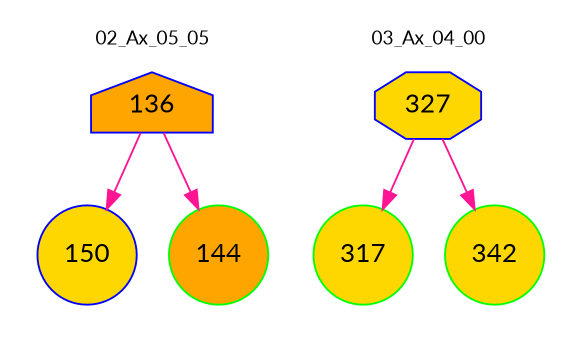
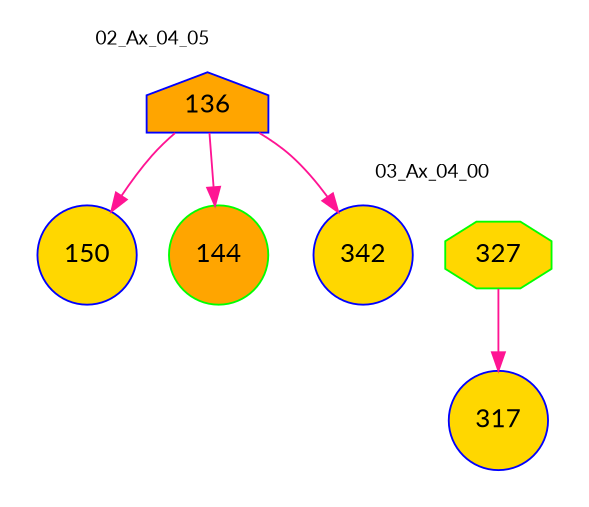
(153, 40) -> (153, 40)
(428, 106) -> (498, 255)
(455, 166) -> (310, 175)
(363, 255) -> (498, 420)
(495, 255) -> (363, 255)
